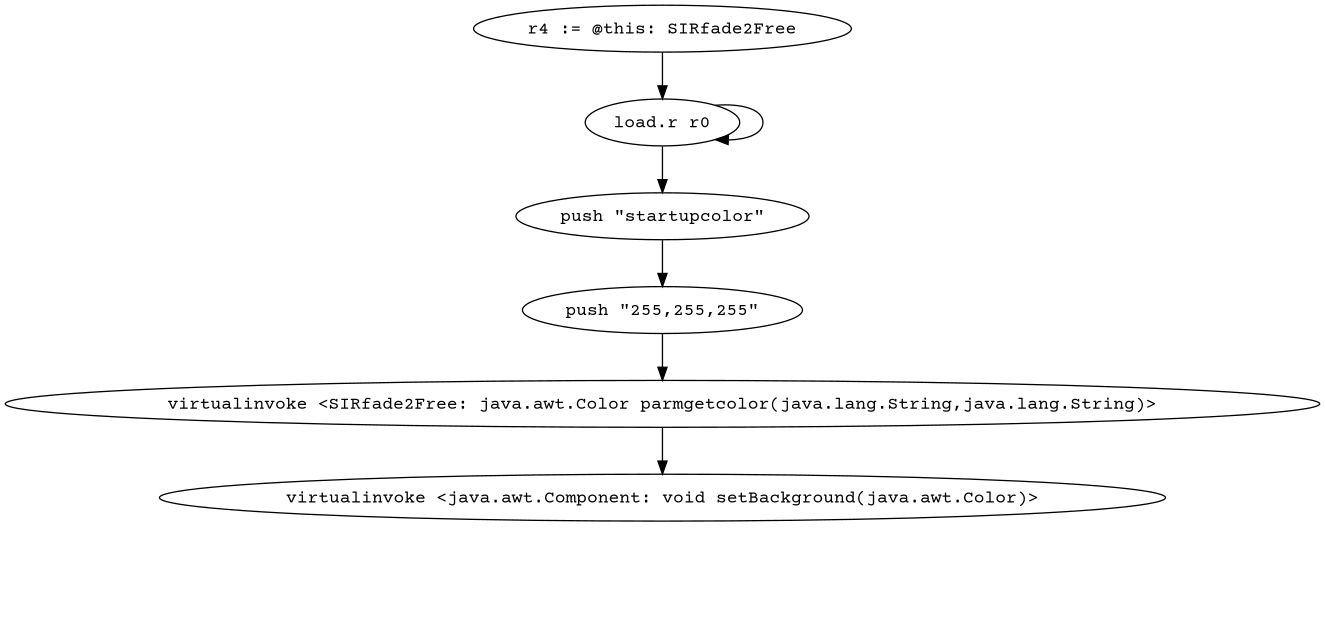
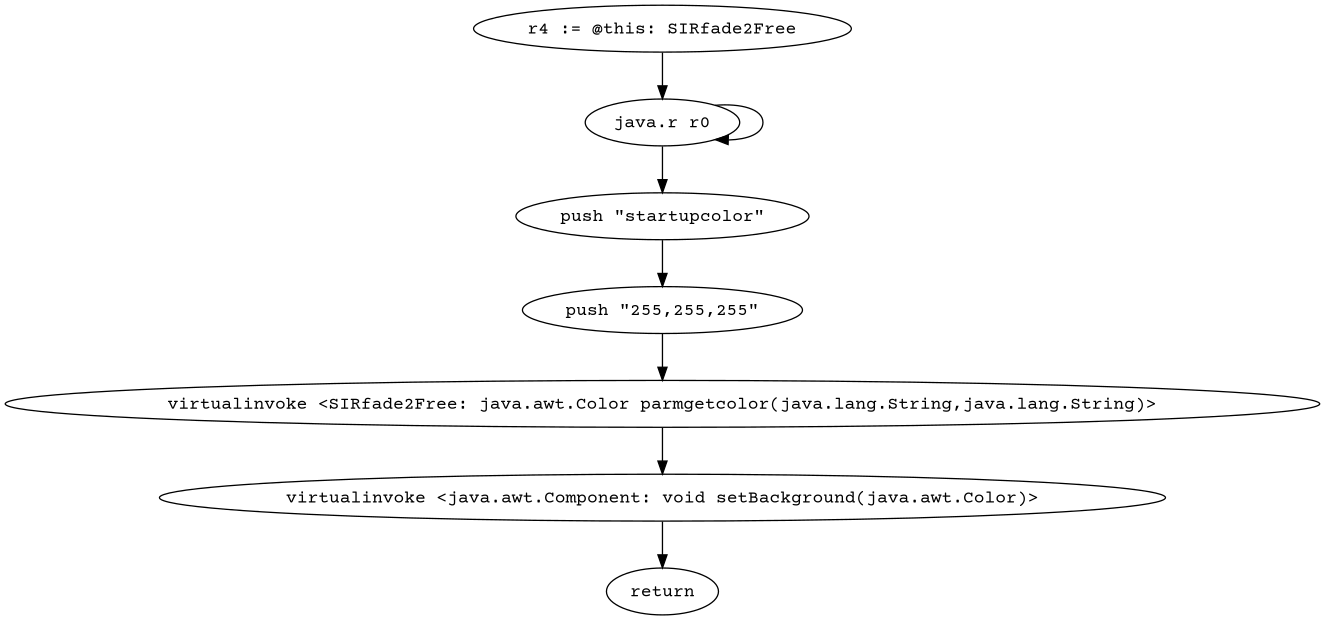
(662, 122) -> (662, 122)
none -> (662, 591)
